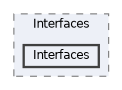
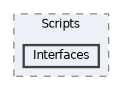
(61, 25) -> (61, 25)
